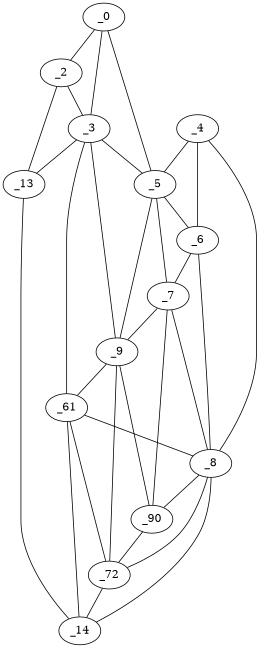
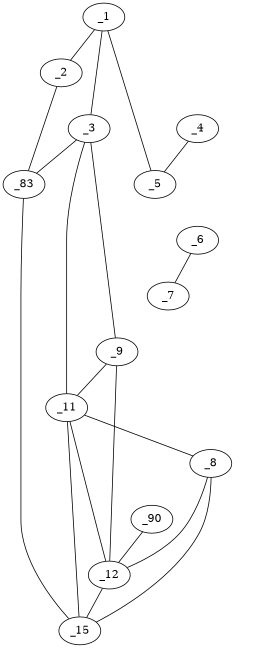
(104, 17) -> (104, 17)
(75, 101) -> none
(122, 157) -> none
(24, 184) -> (24, 184)
(198, 184) -> none
(176, 212) -> none
(162, 240) -> none
(136, 268) -> none
(257, 293) -> none
(143, 324) -> none
(205, 352) -> none
(190, 380) -> none
(67, 408) -> (67, 408)
(160, 408) -> none
(136, 443) -> none
(181, 491) -> none
(109, 575) -> (109, 575)
(80, 631) -> (80, 631)
